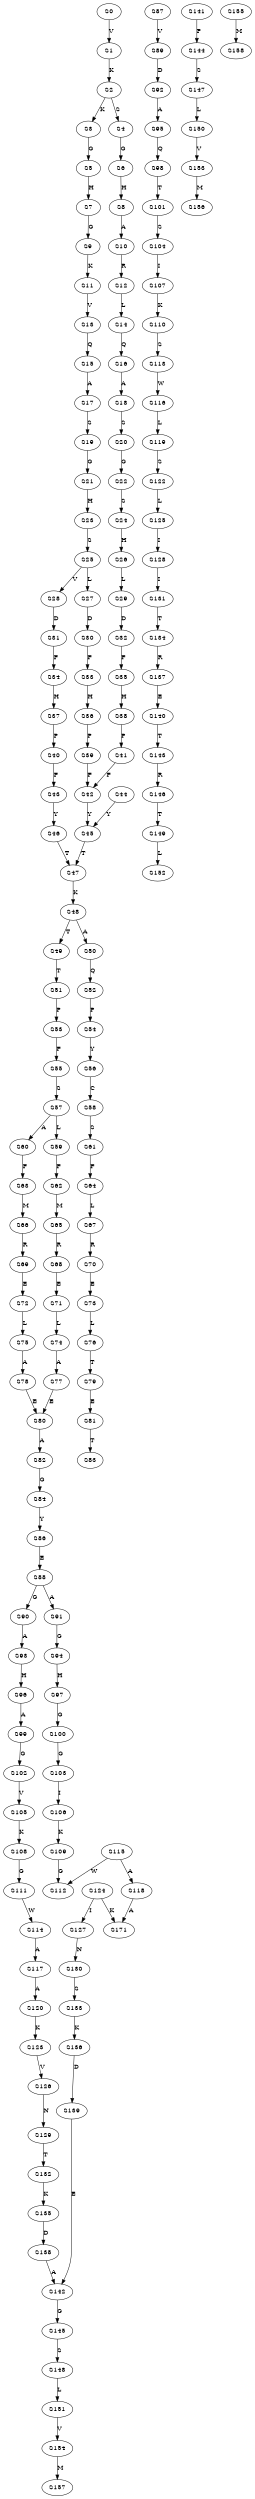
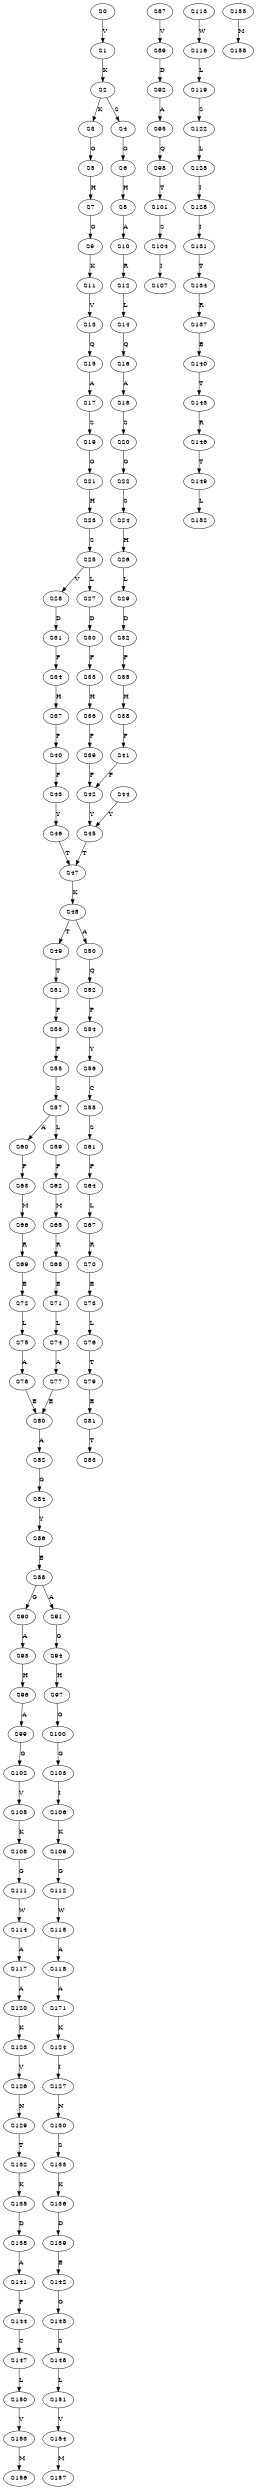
(199, 70) -> (22, 2341)
(158, 325) -> none
(89, 1870) -> (58, 1908)
(107, 1908) -> (58, 2026)
(50, 2270) -> (19, 2261)
